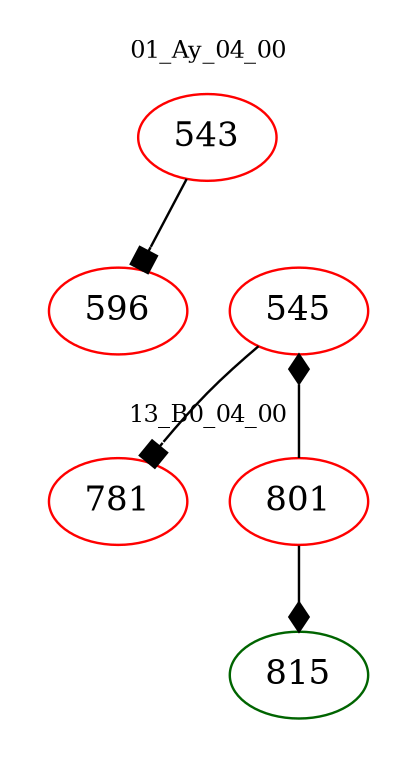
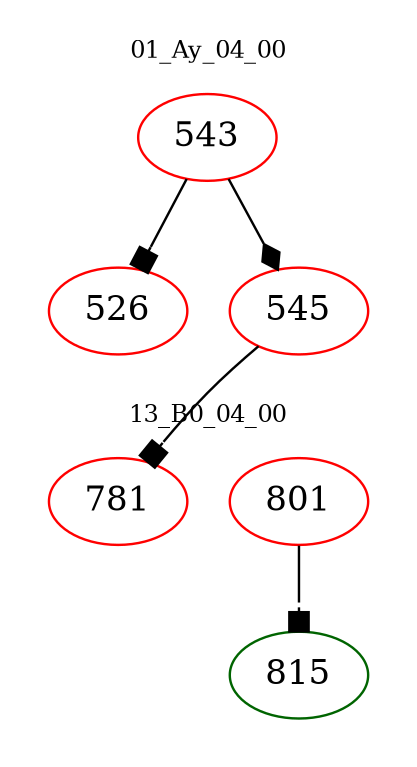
(118, 311) -> (118, 311)
(299, 421) -> (246, 211)
(299, 574) -> (299, 574)
